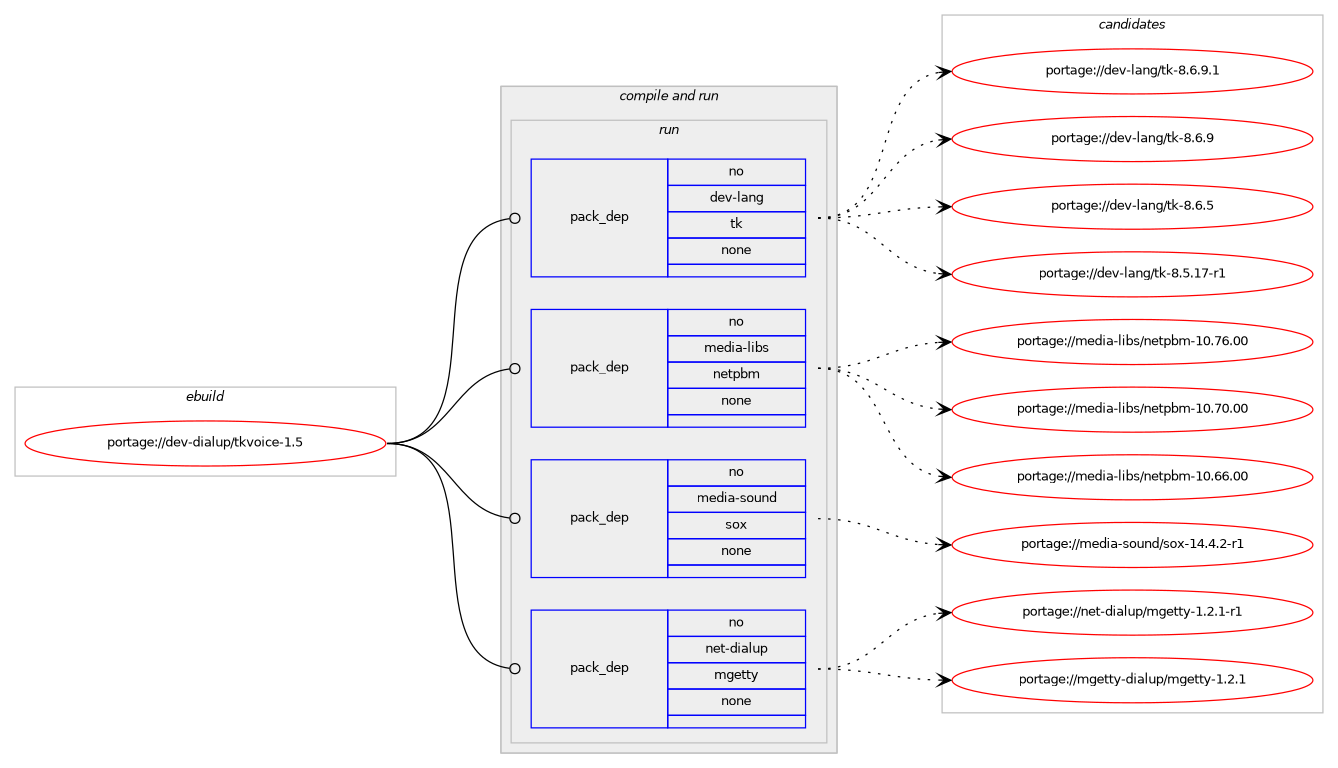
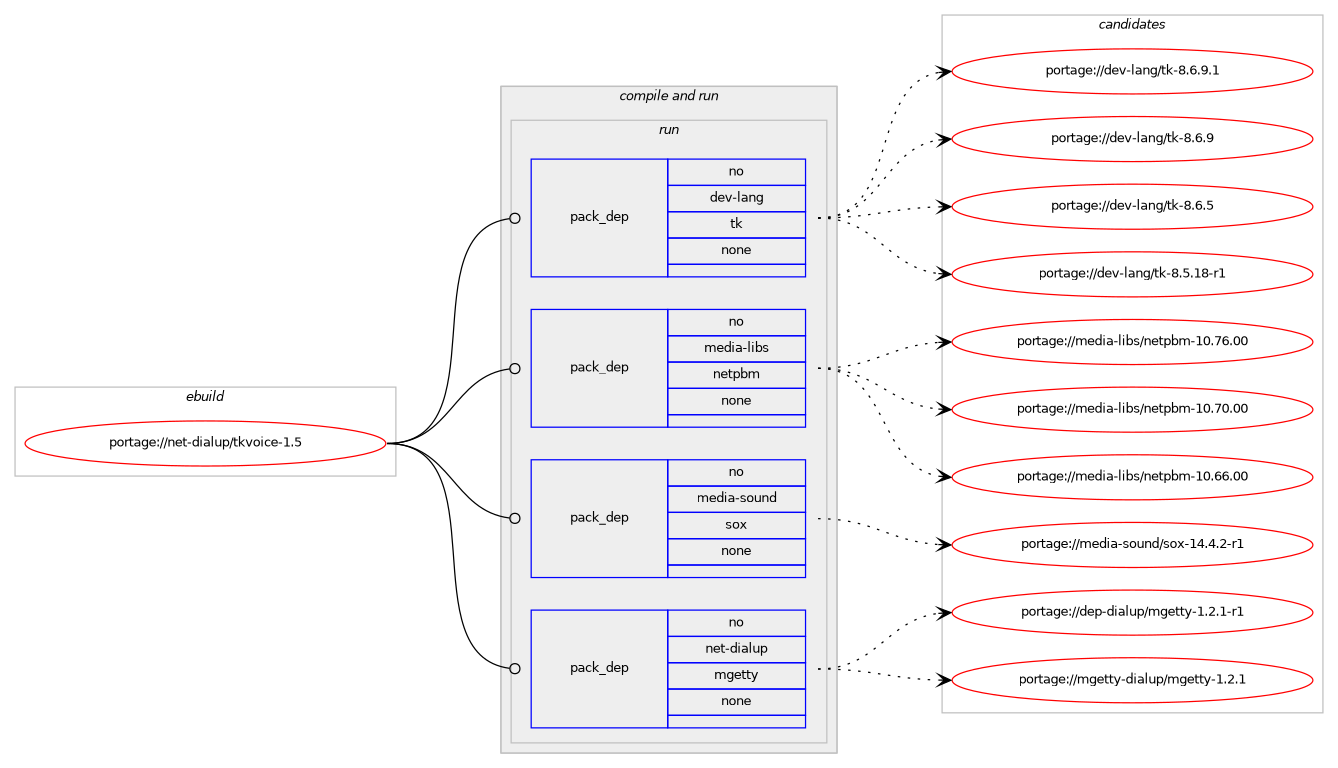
(1133, 274) -> (1133, 274)
(205, 443) -> (205, 443)
(1133, 613) -> (1133, 613)
